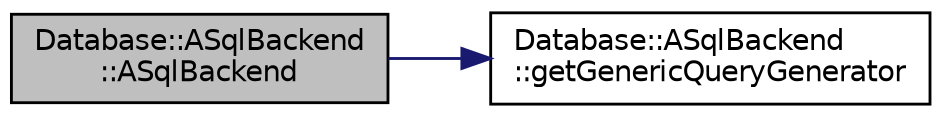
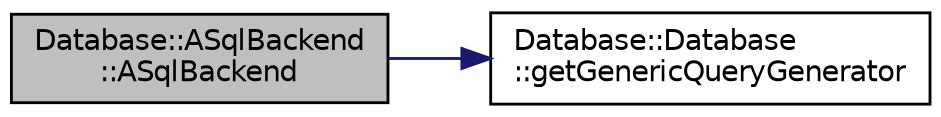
(710, 58) -> (710, 58)
